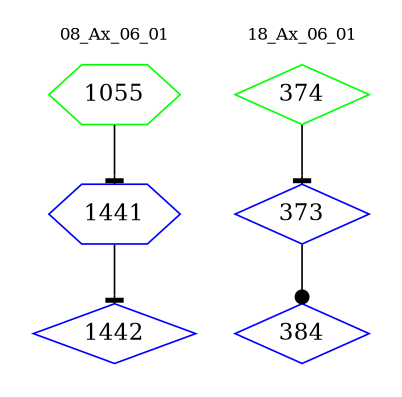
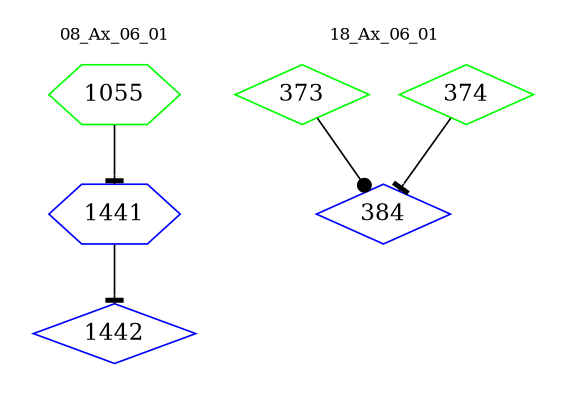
(302, 150) -> (427, 151)
(302, 214) -> (302, 95)
